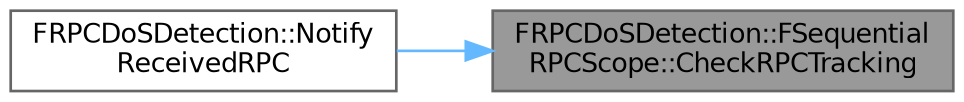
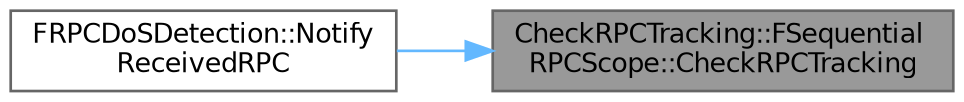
(723, 51) -> (723, 51)
